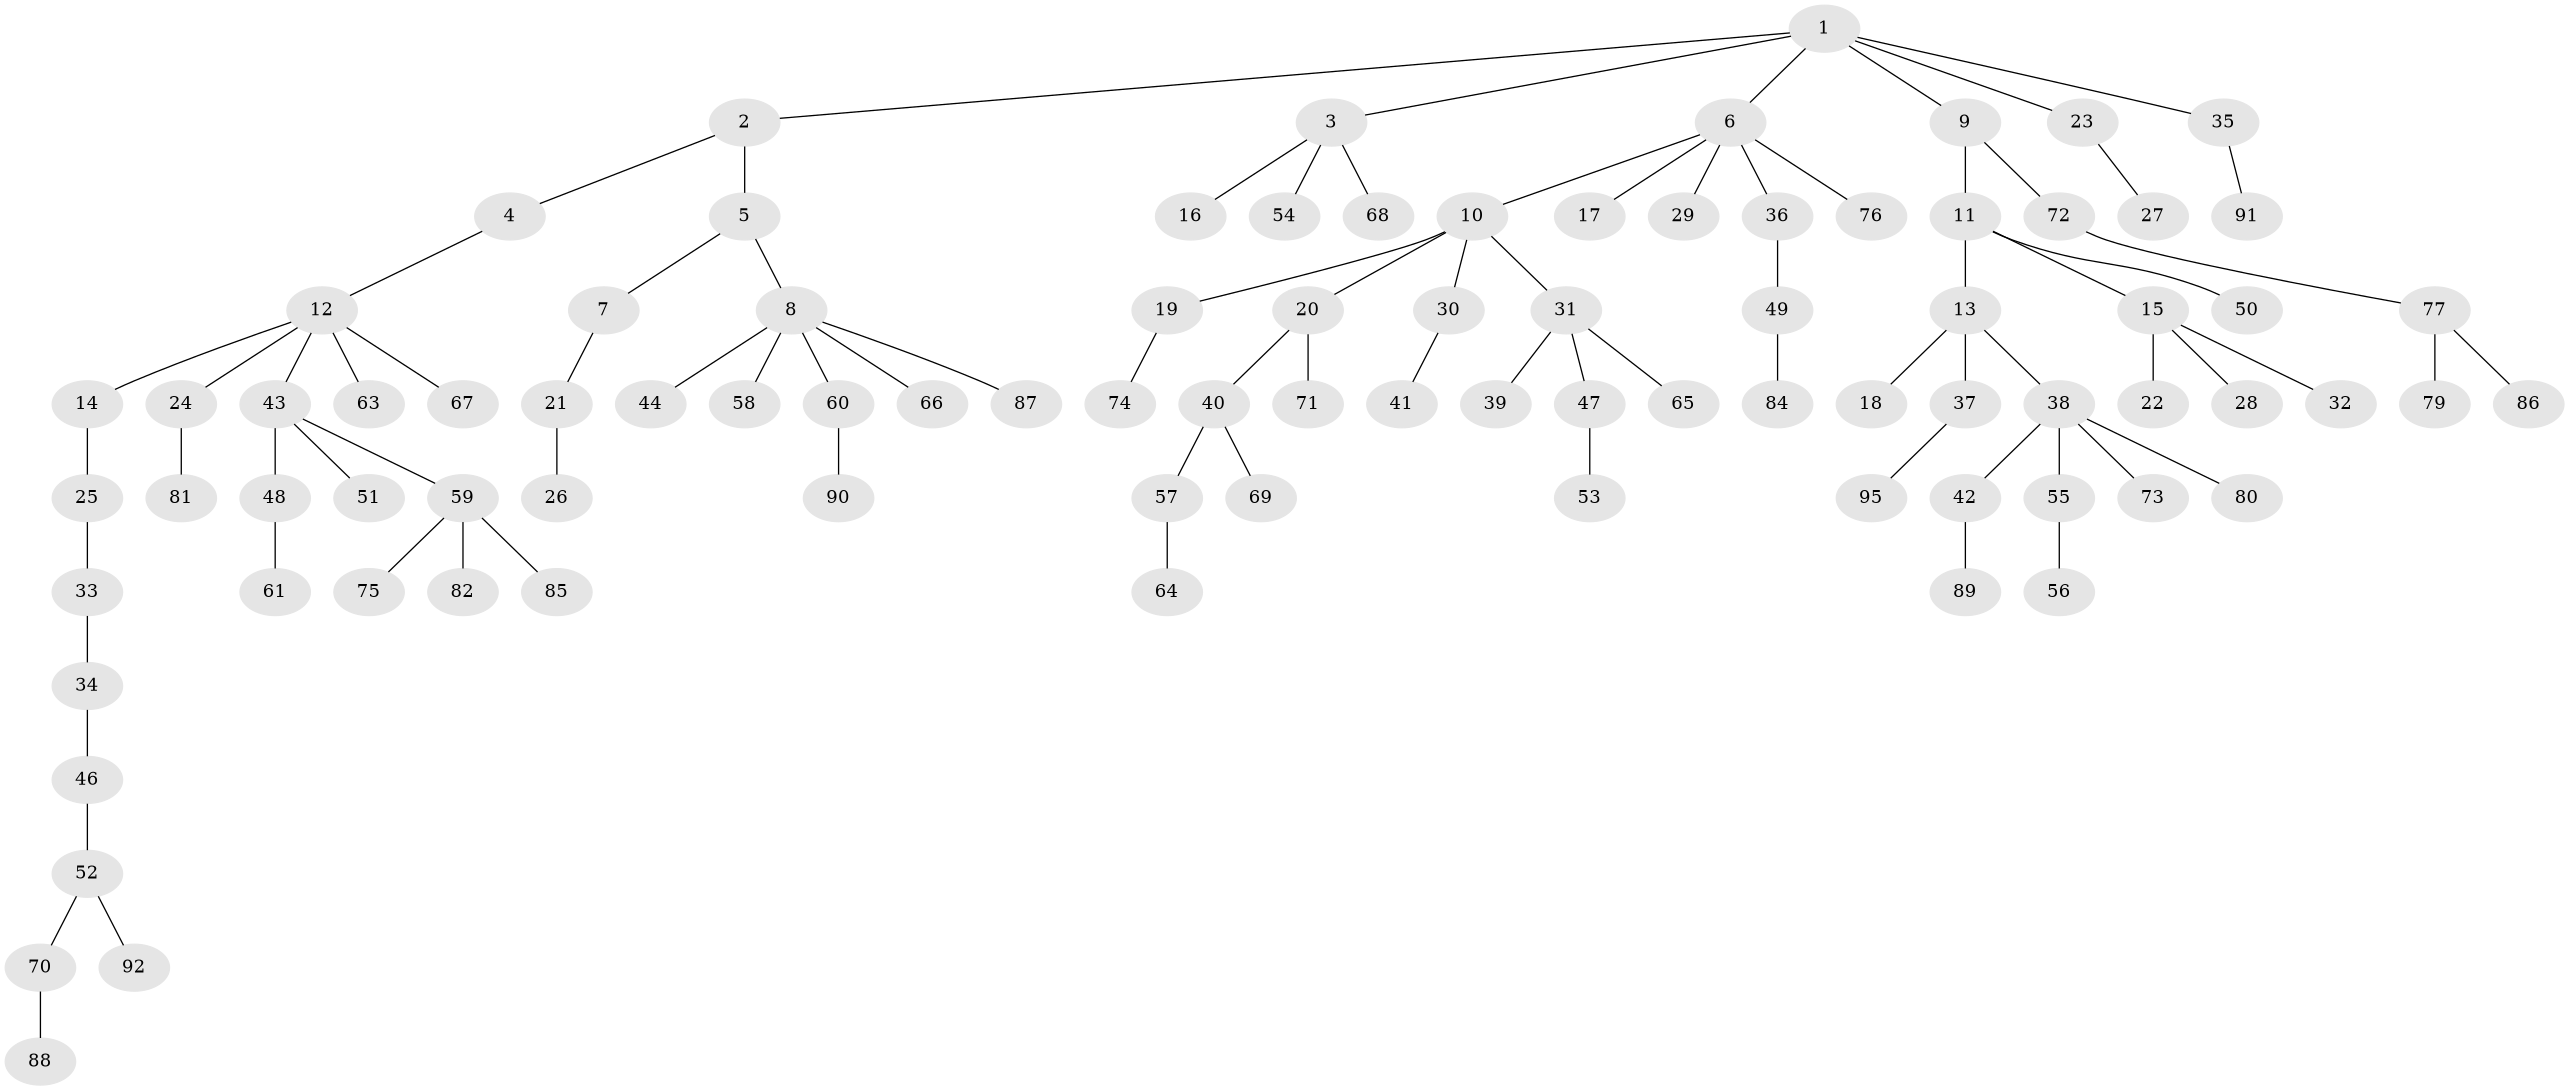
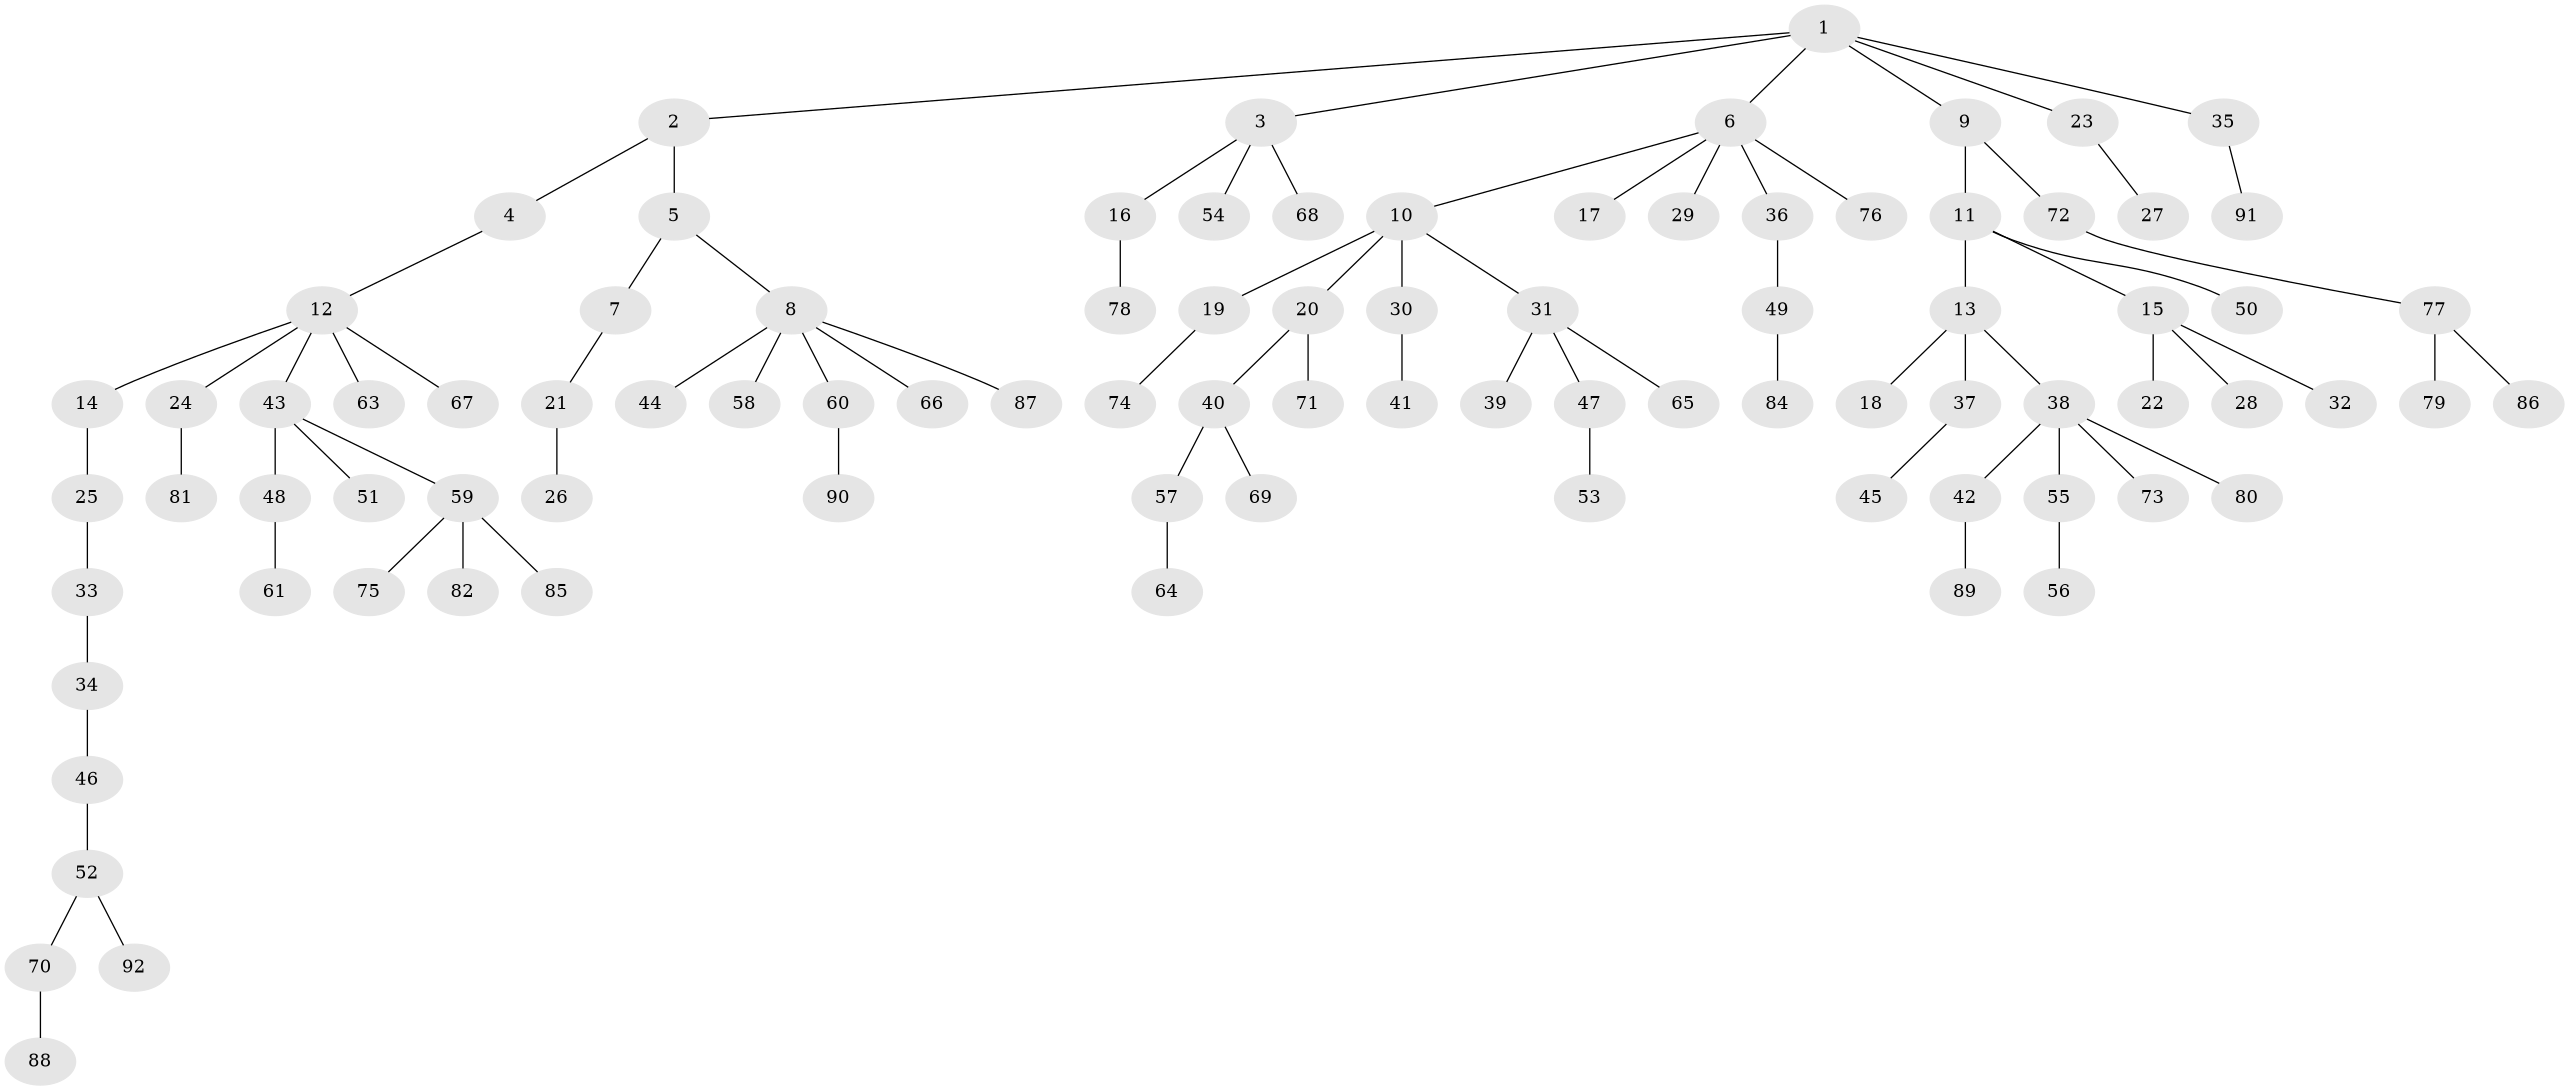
none -> (1120, 310)
(1871, 498) -> (1871, 498)
